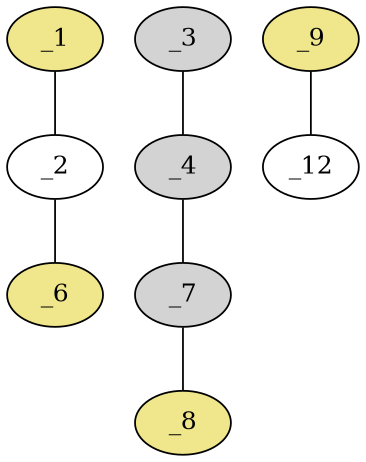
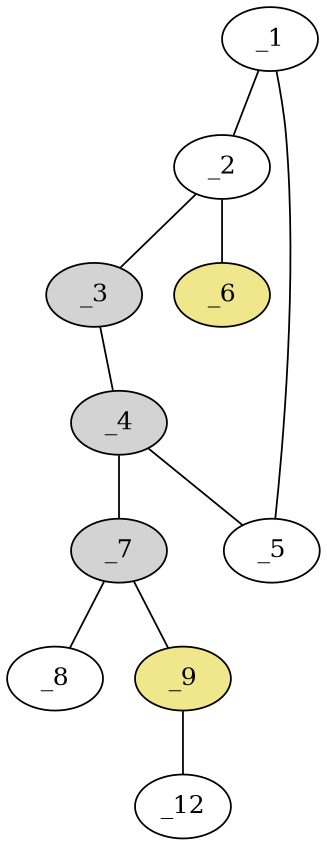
(55, 39) -> (270, 39)
none -> (158, 231)
(183, 423) -> (55, 679)
none -> (272, 551)
none -> (151, 615)
